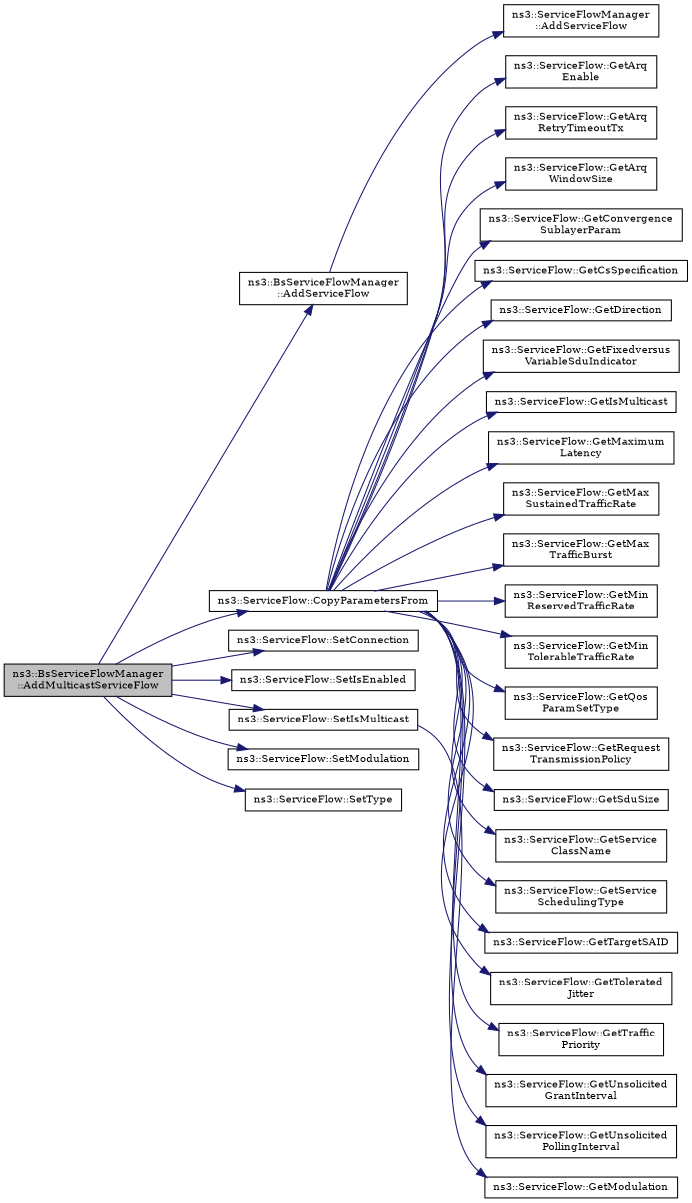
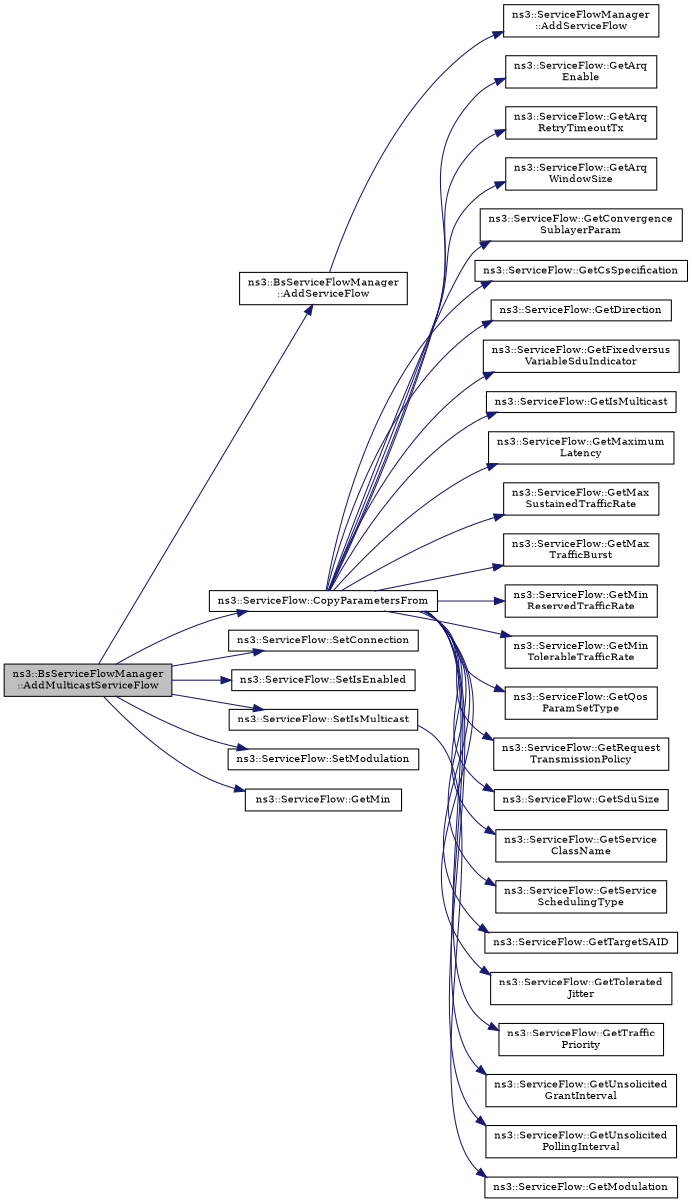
(323, 800) -> (323, 800)
